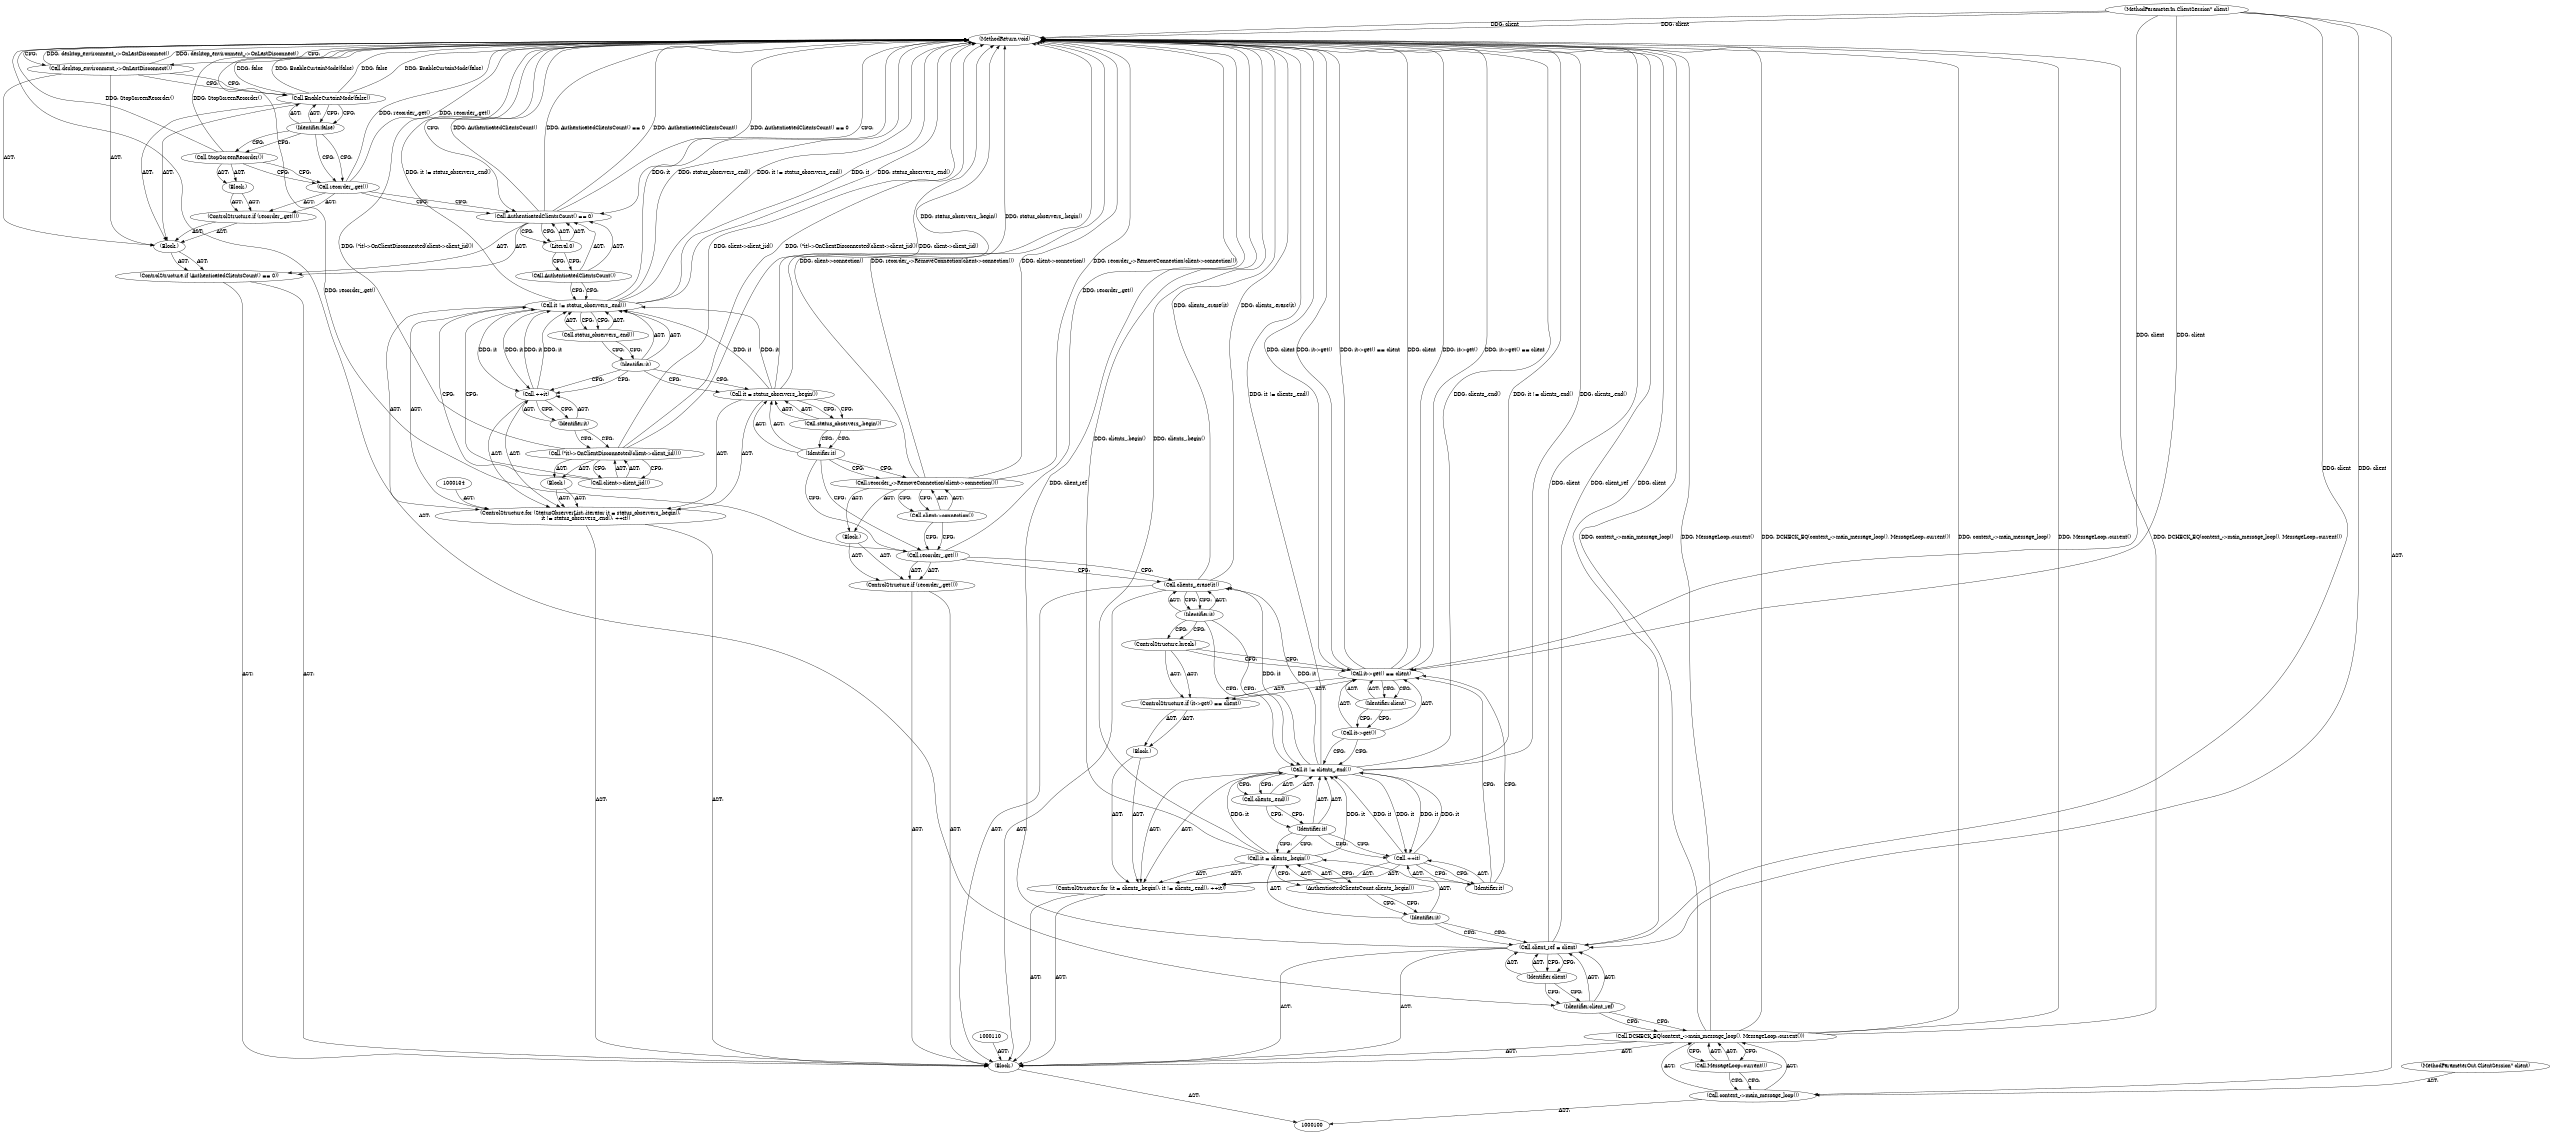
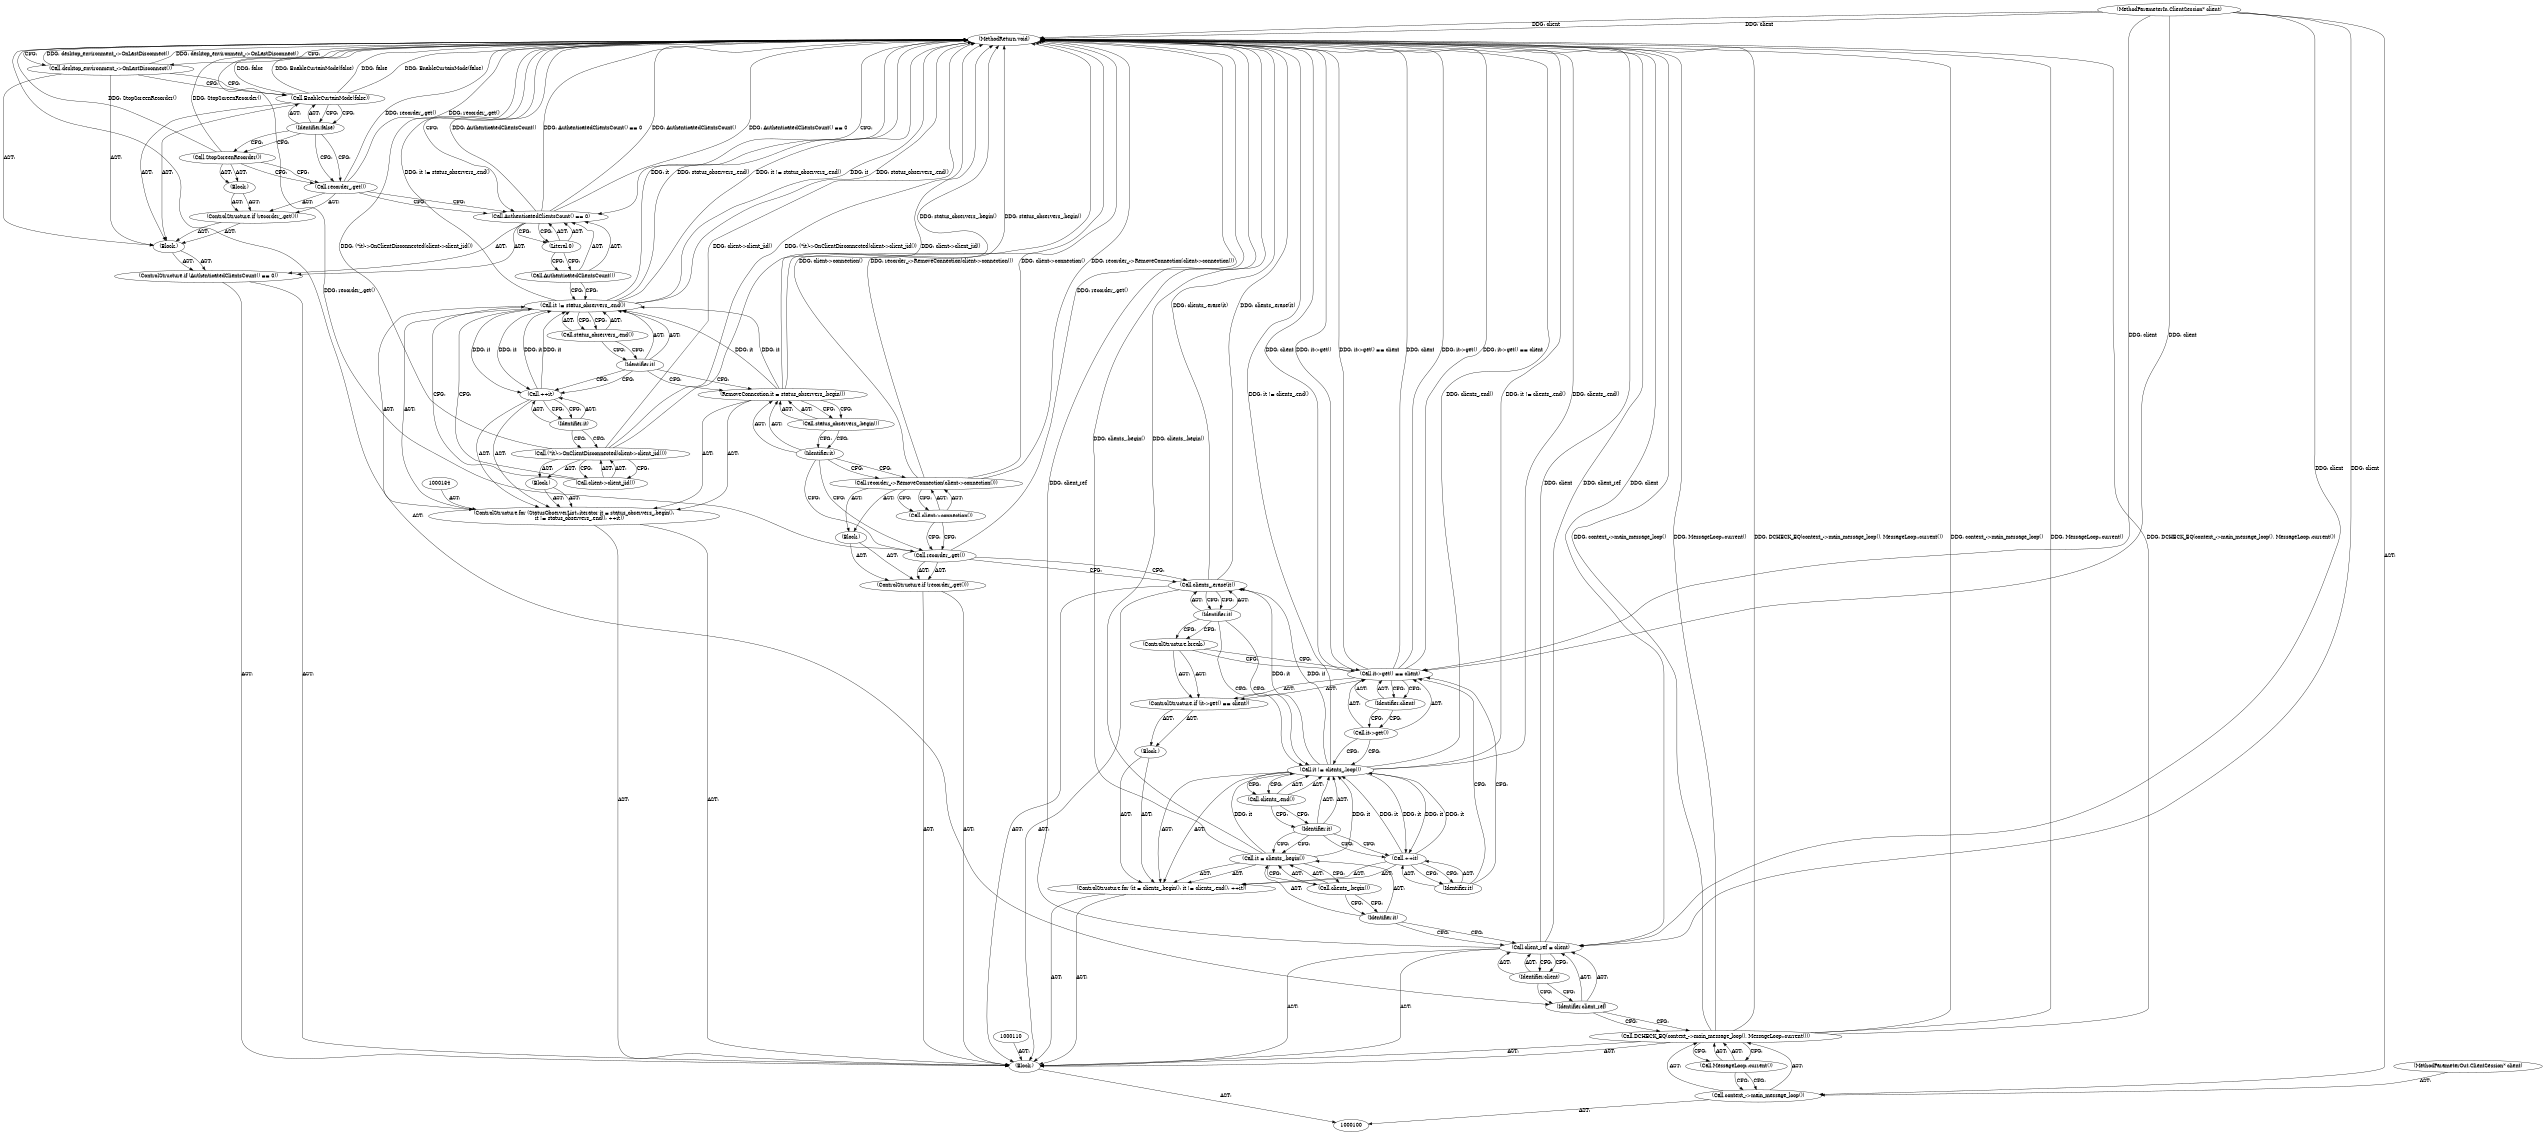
(774, 395) -> (783, 395)
(1321, 770) -> (1330, 770)
(1360, 889) -> (1344, 889)
